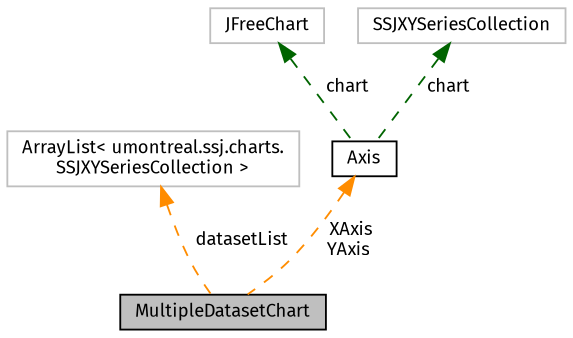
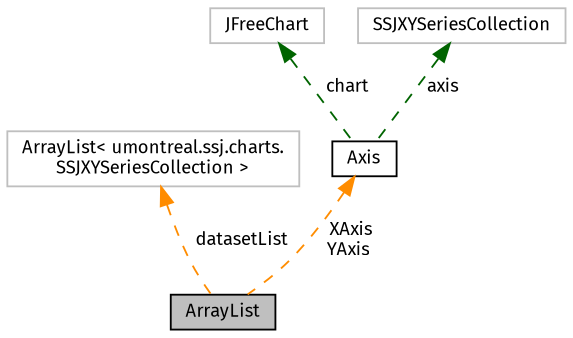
(446, 87) -> (441, 87)
(223, 312) -> (223, 312)
